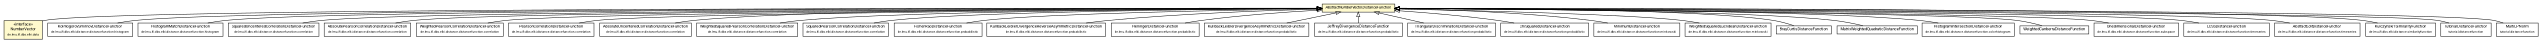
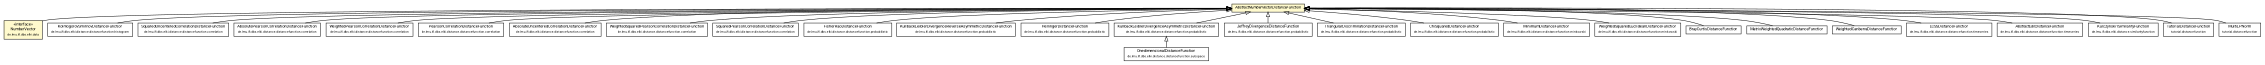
(1754, 12) -> (1166, 44)
(180, 30) -> none
(1968, 30) -> none
